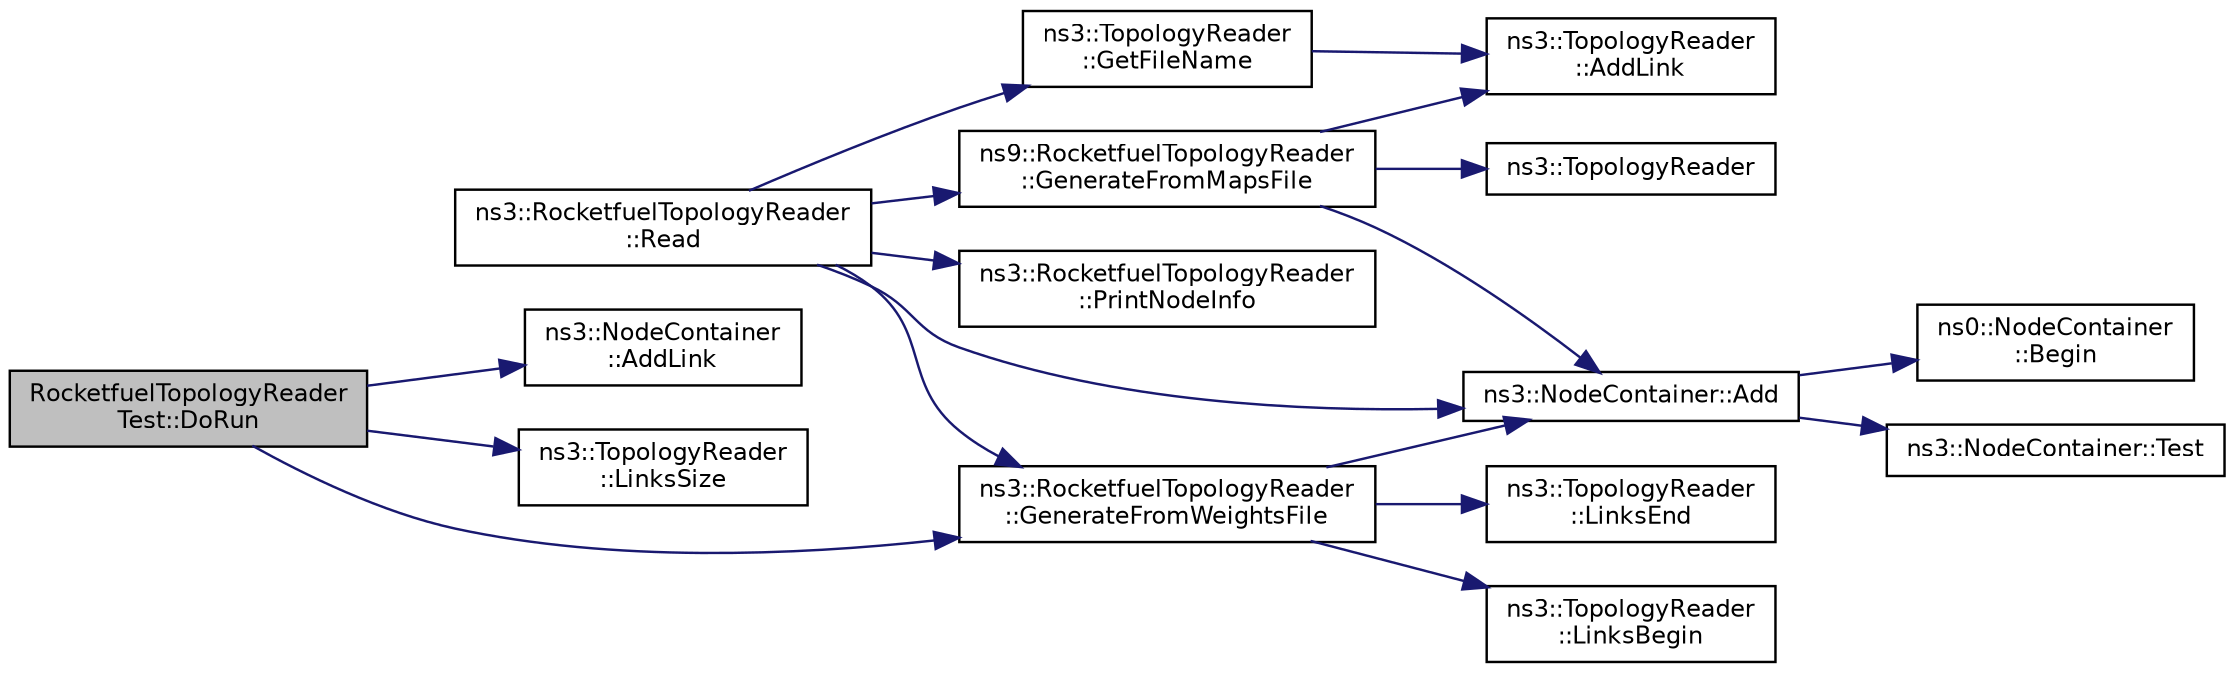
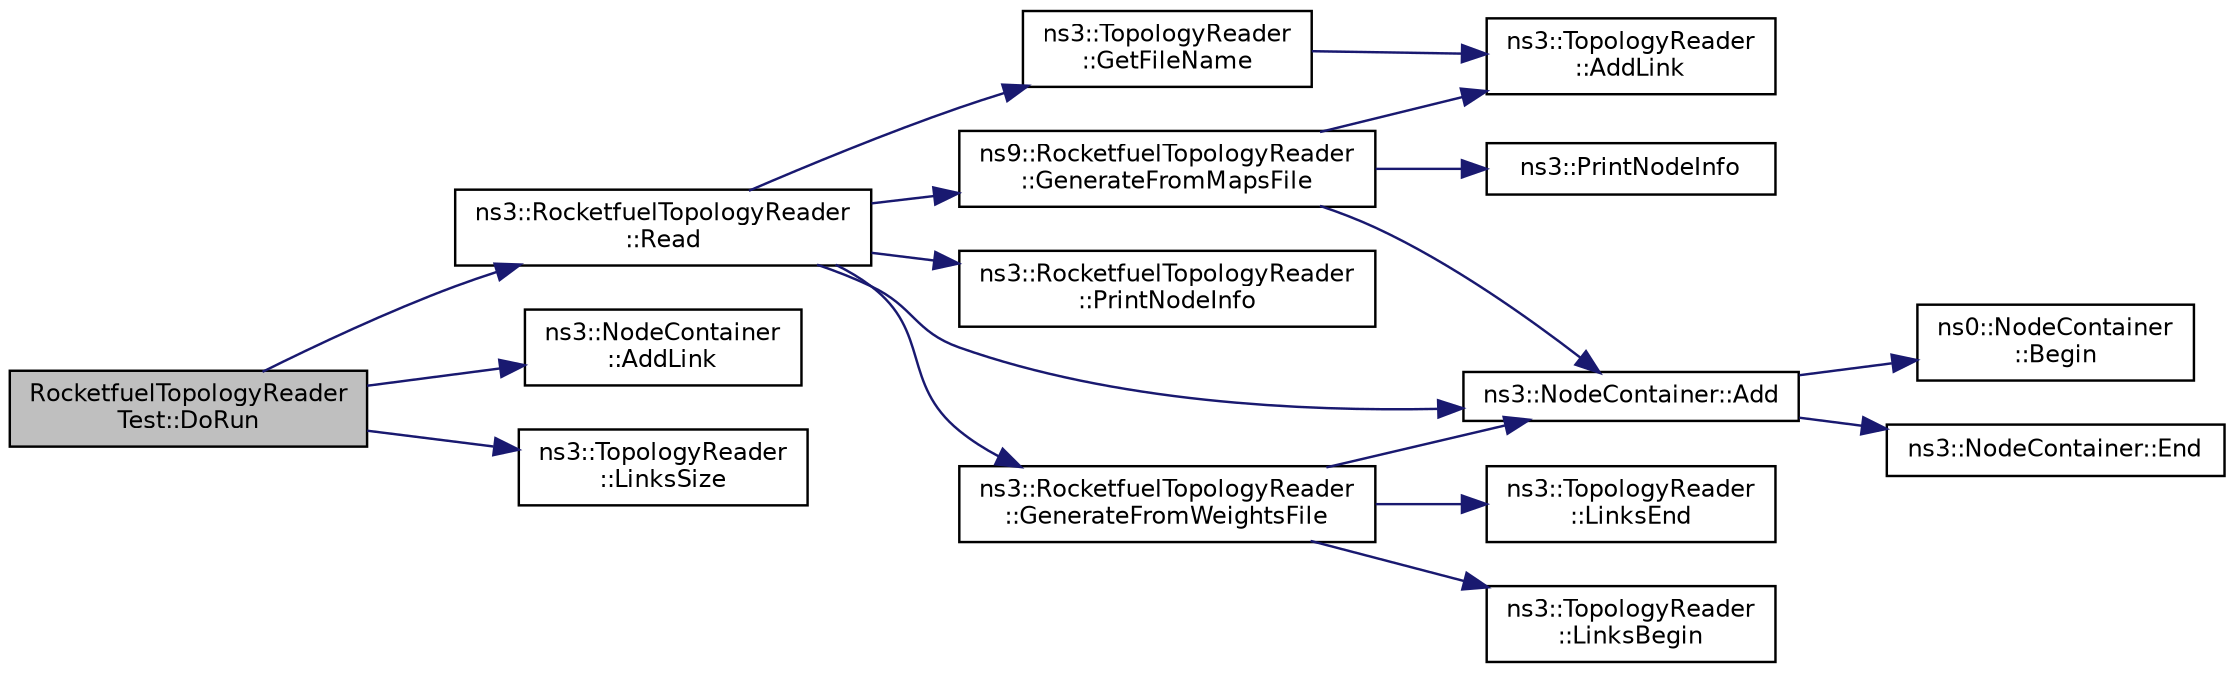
(1631, 169) -> (1631, 169)
(2056, 450) -> (2056, 450)
(584, 547) -> (378, 318)
